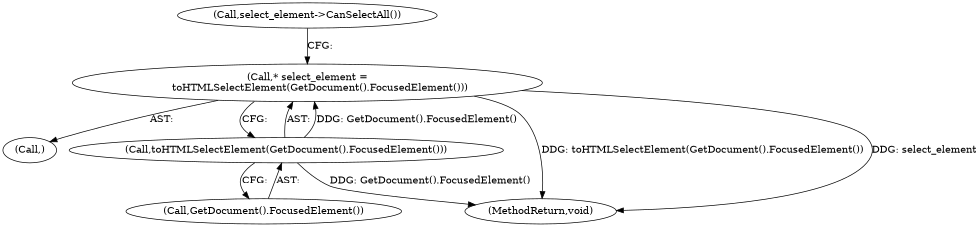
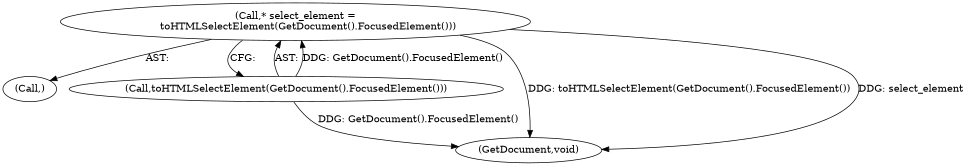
(307, 15) -> none
(264, 211) -> none
(541, 211) -> (529, 150)
